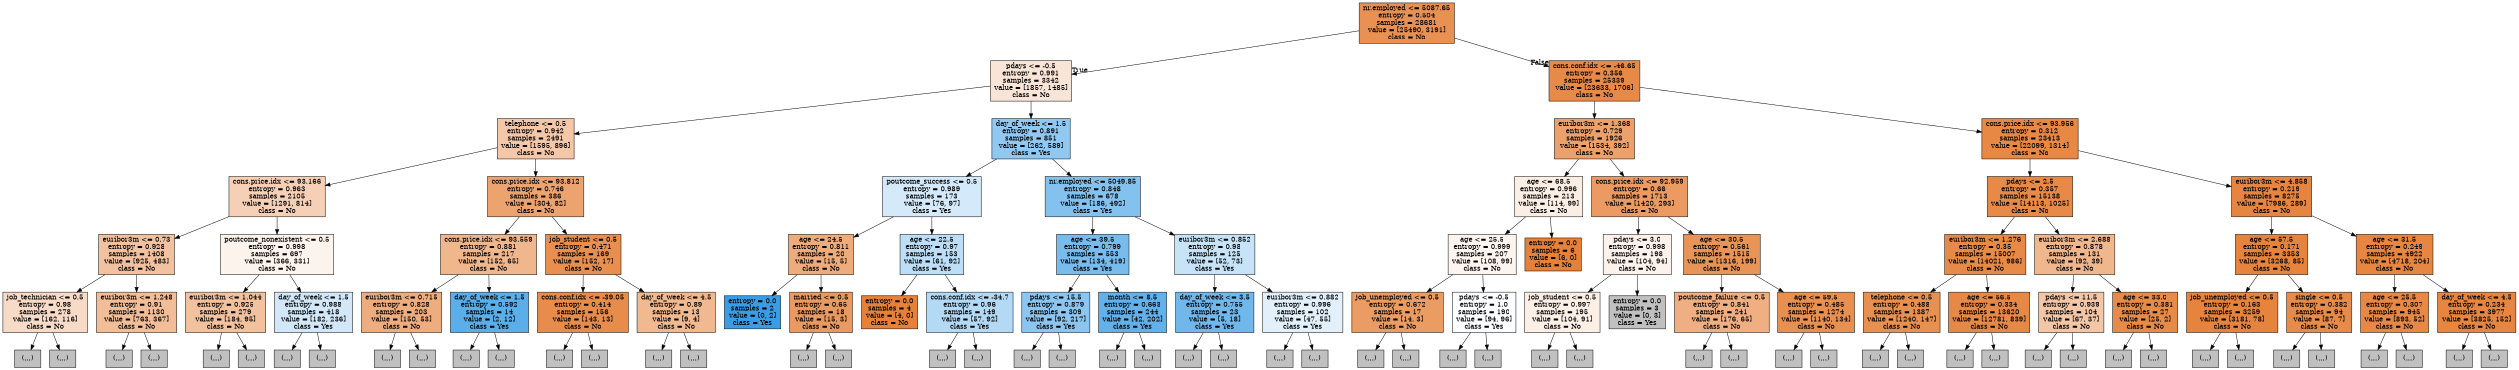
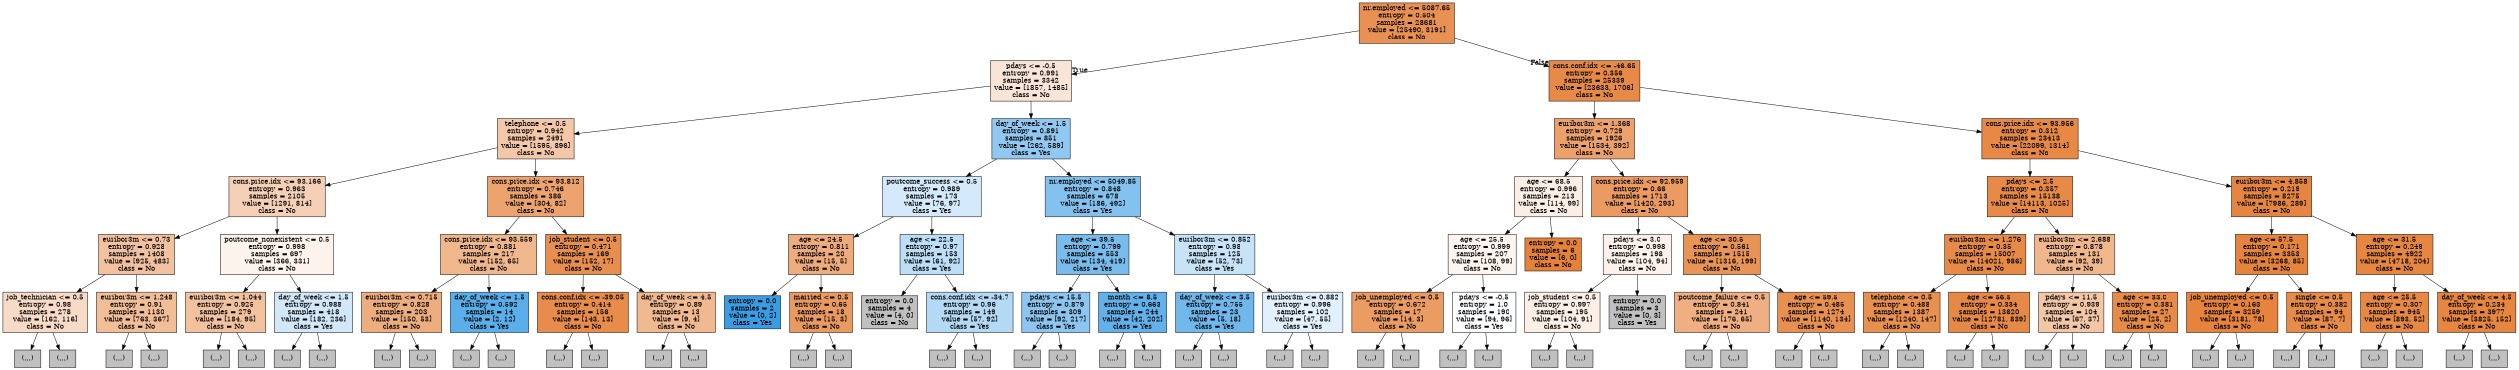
(890, 312) -> (890, 312)
